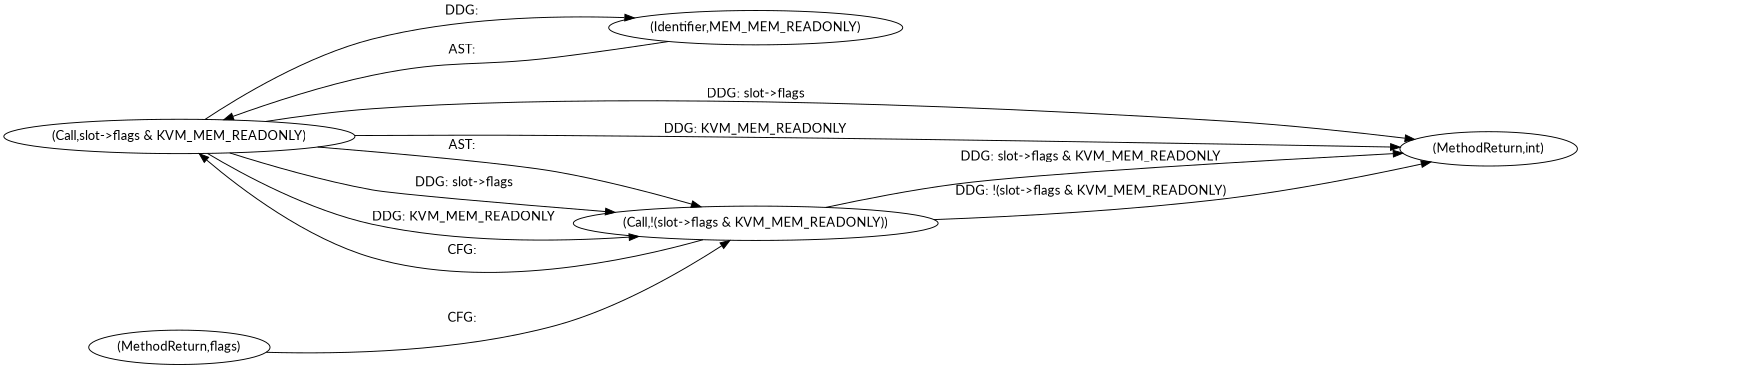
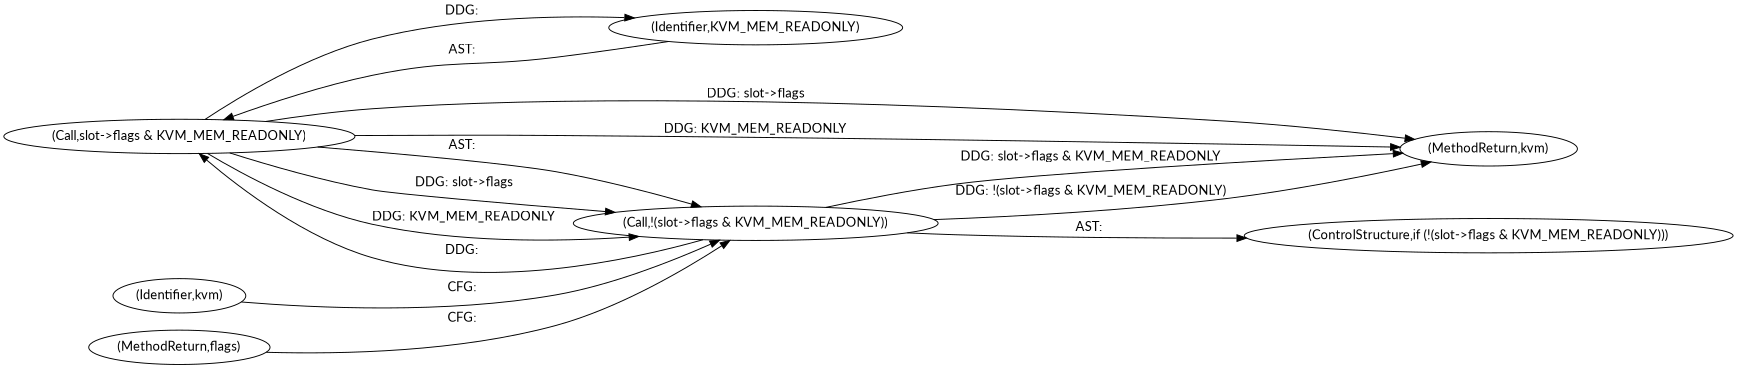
(756, 28) -> (756, 28)
(1489, 149) -> (1489, 149)
none -> (1489, 236)
(464, 250) -> (464, 250)
none -> (179, 296)
